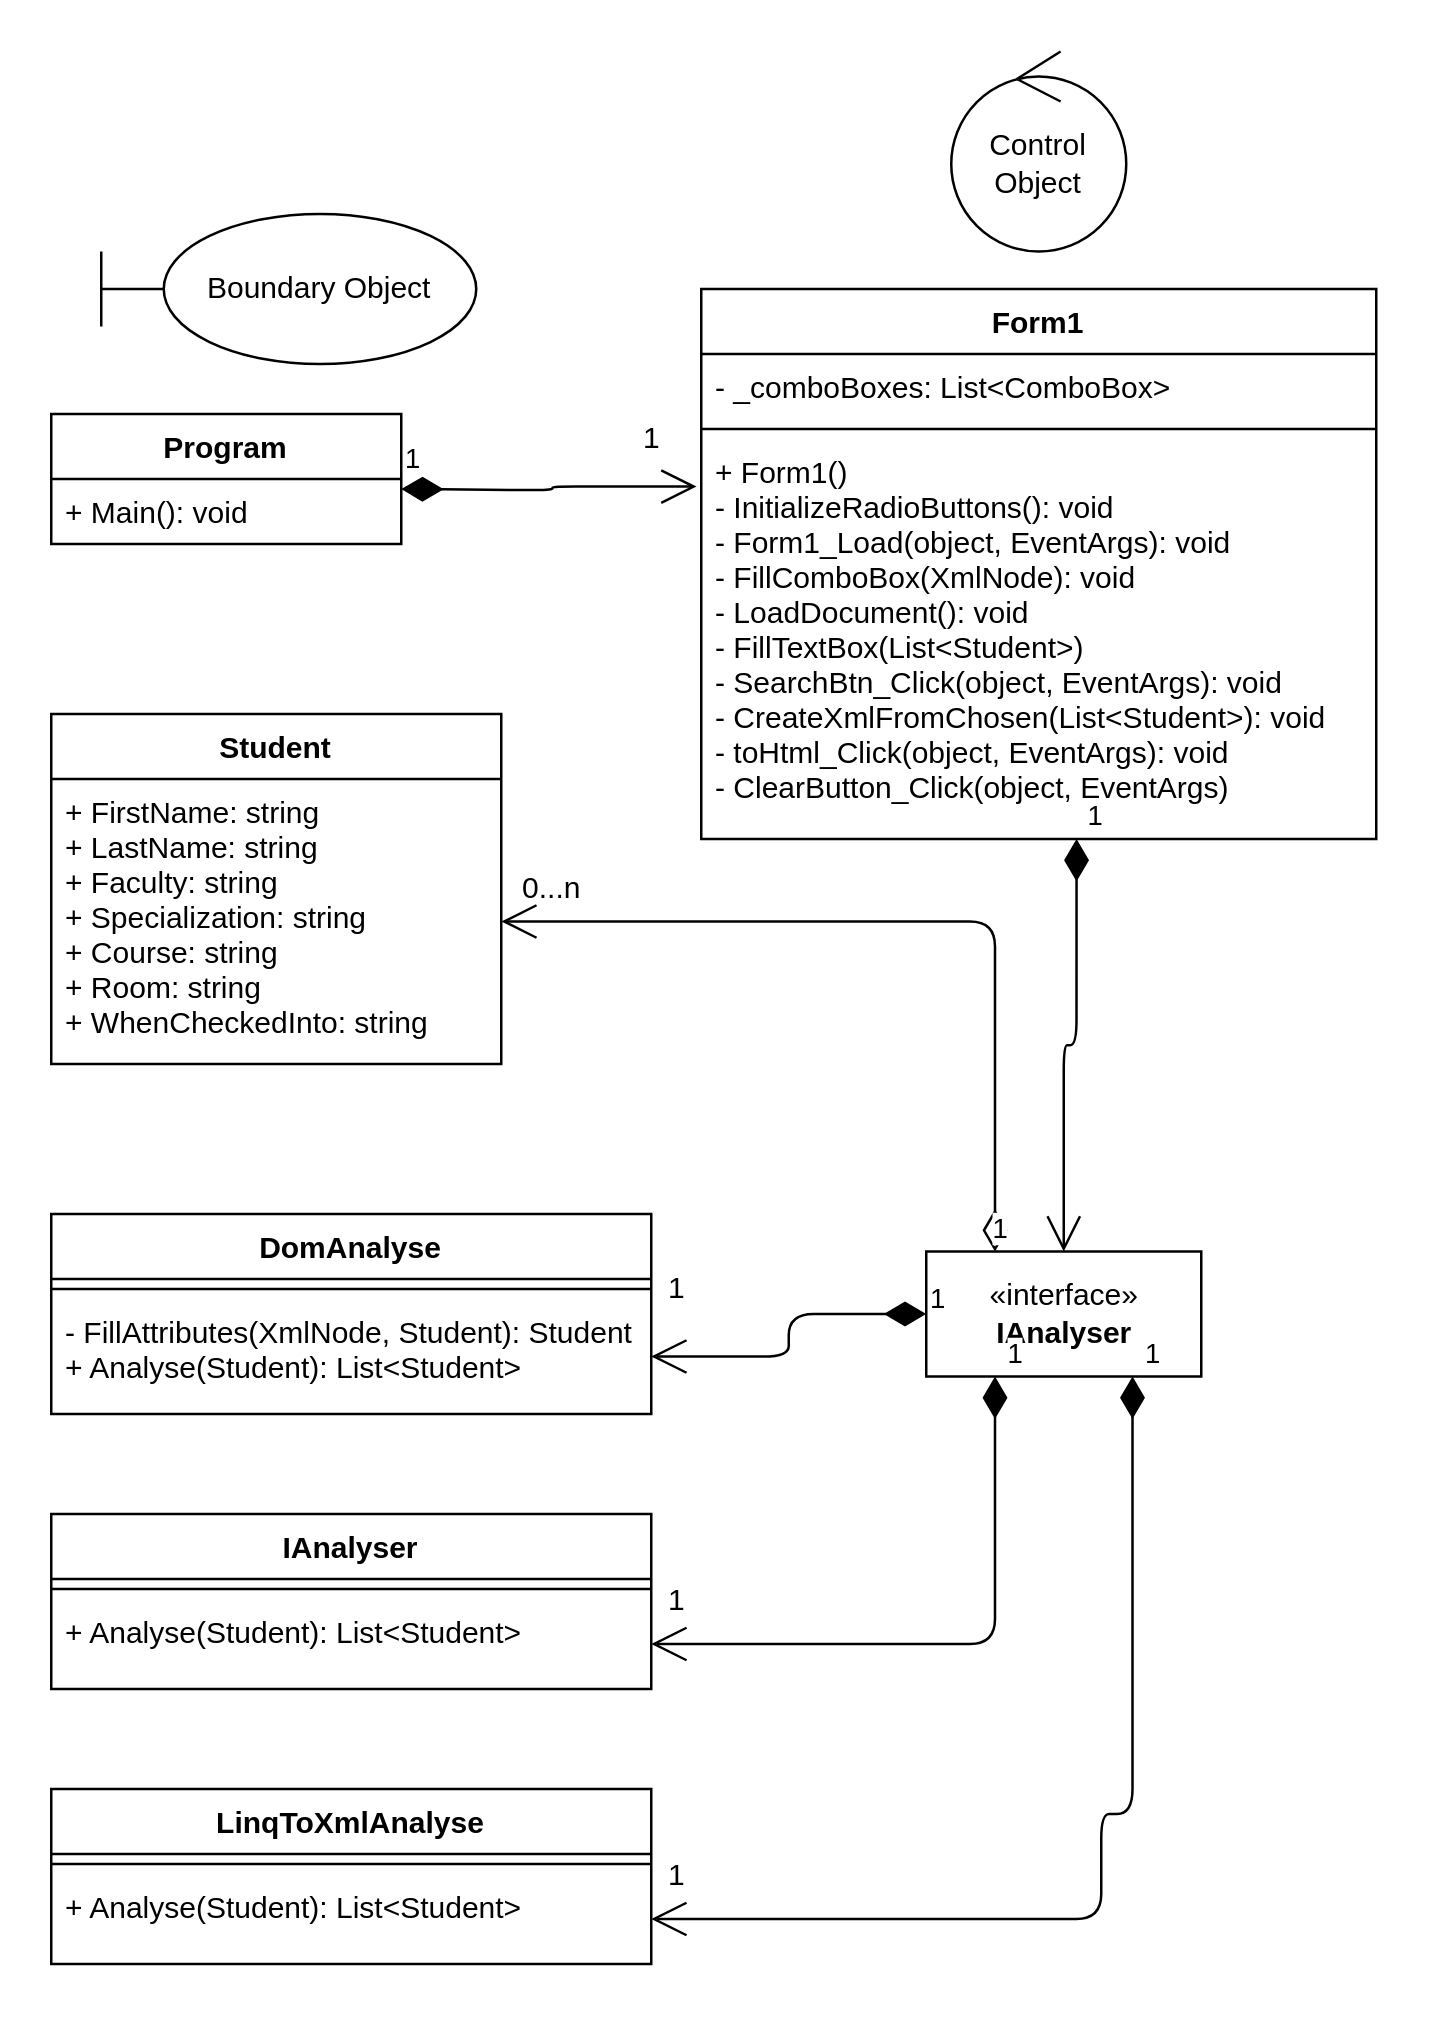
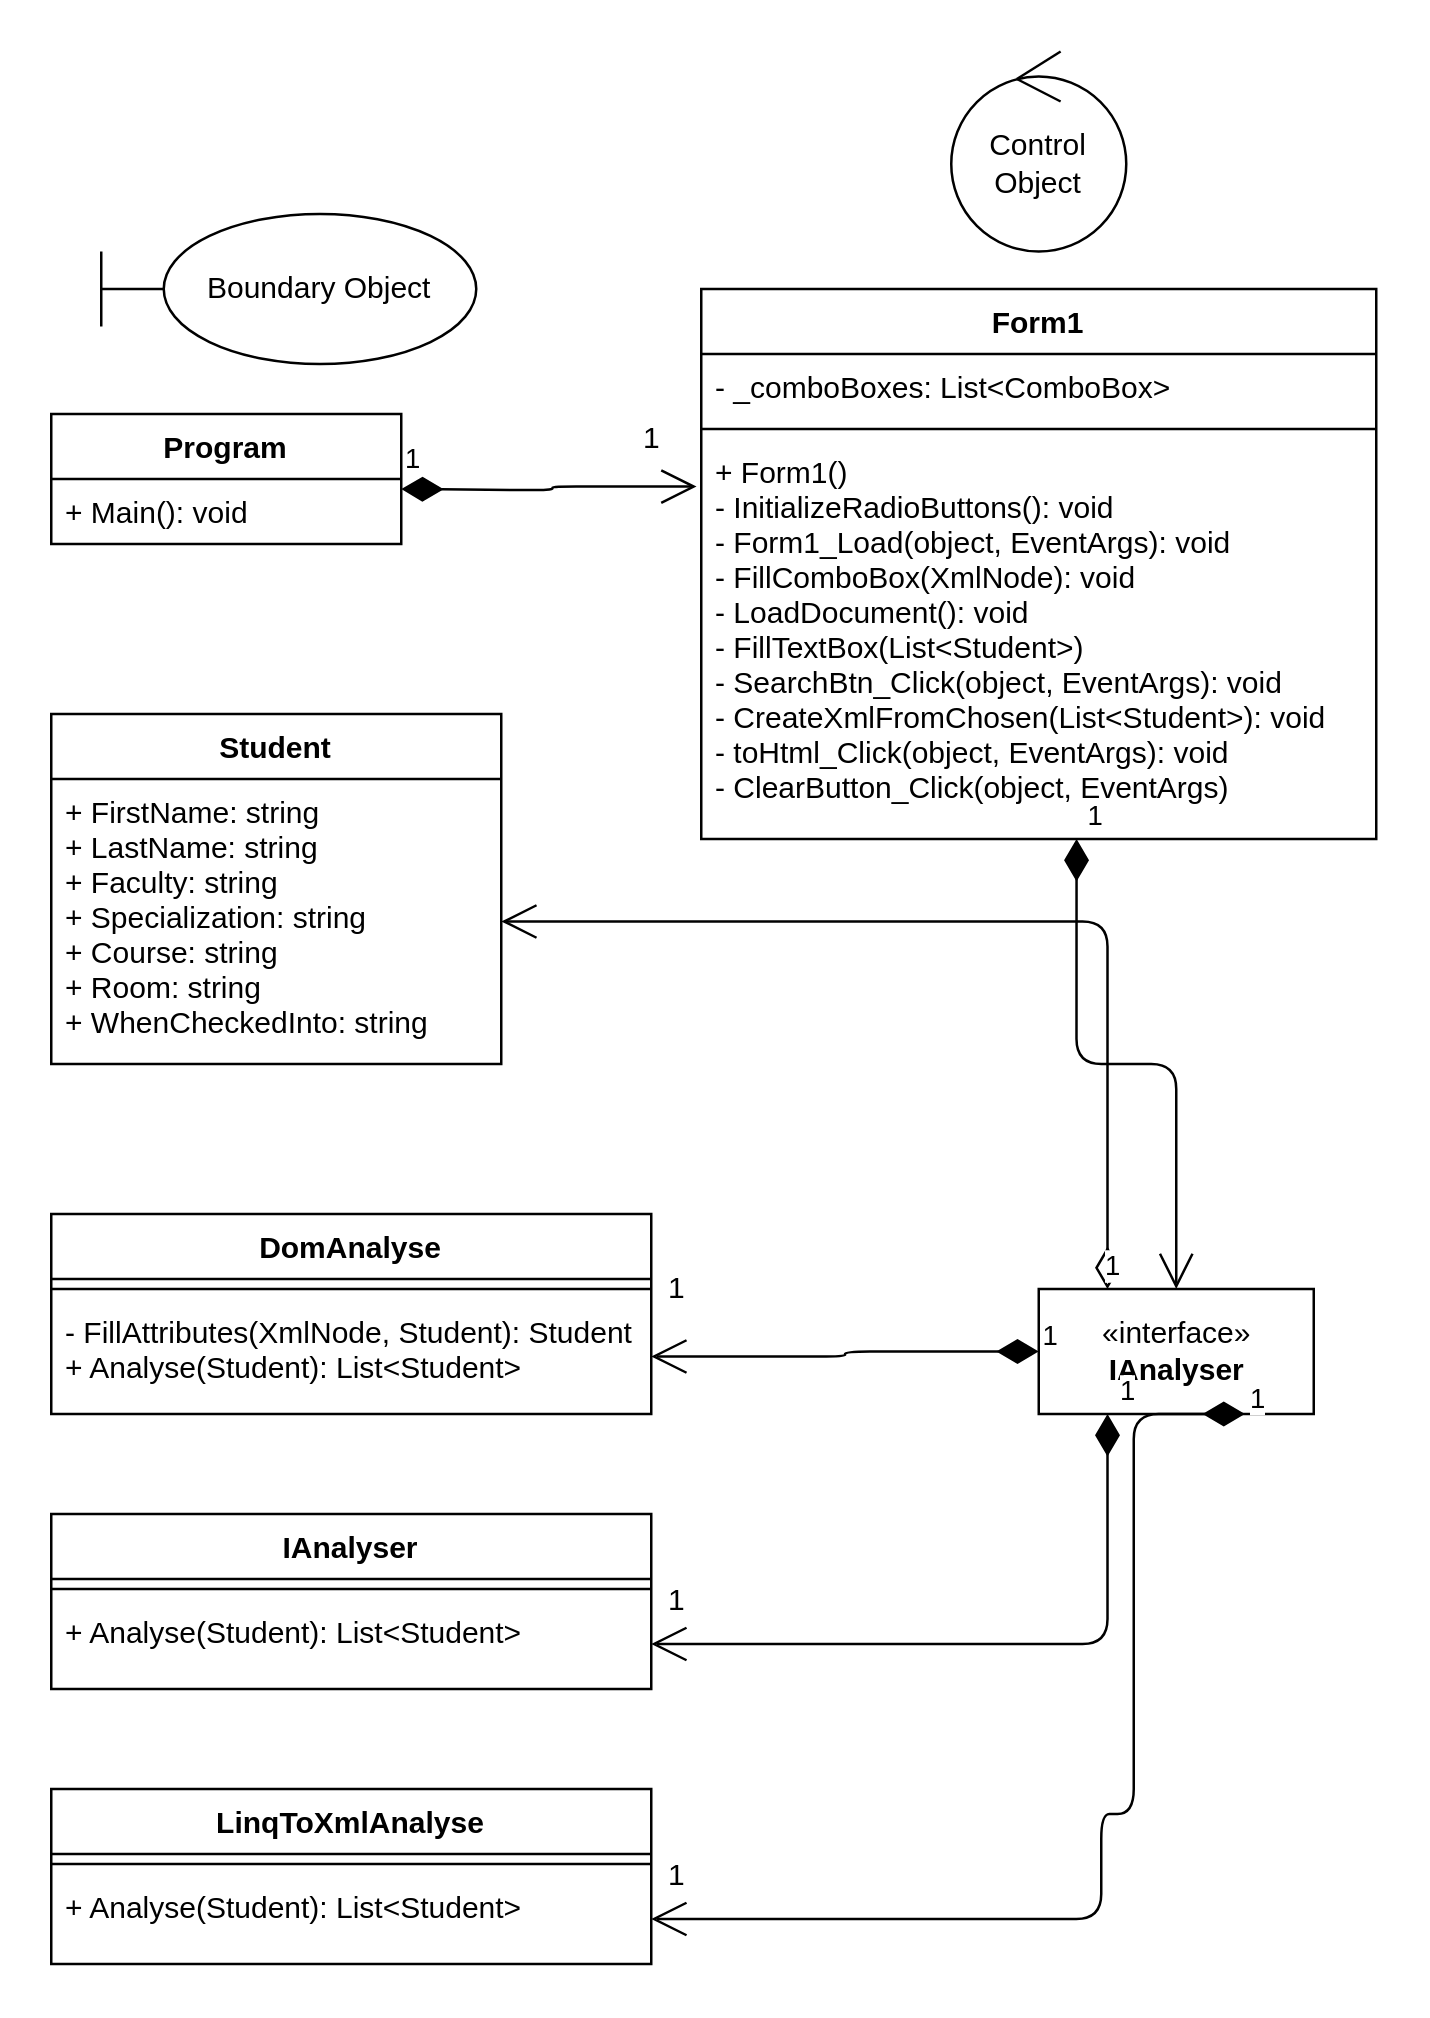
(551, 889) -> none
(1064, 1314) -> (1176, 1351)
